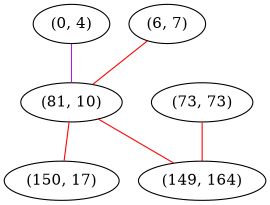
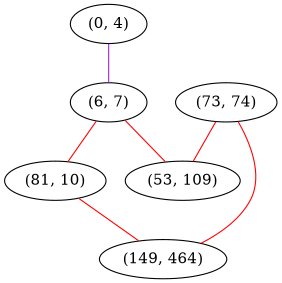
(71, 63) -> (109, 63)
(202, 102) -> (226, 102)
(62, 181) -> none
none -> (183, 181)
(202, 181) -> (163, 259)
